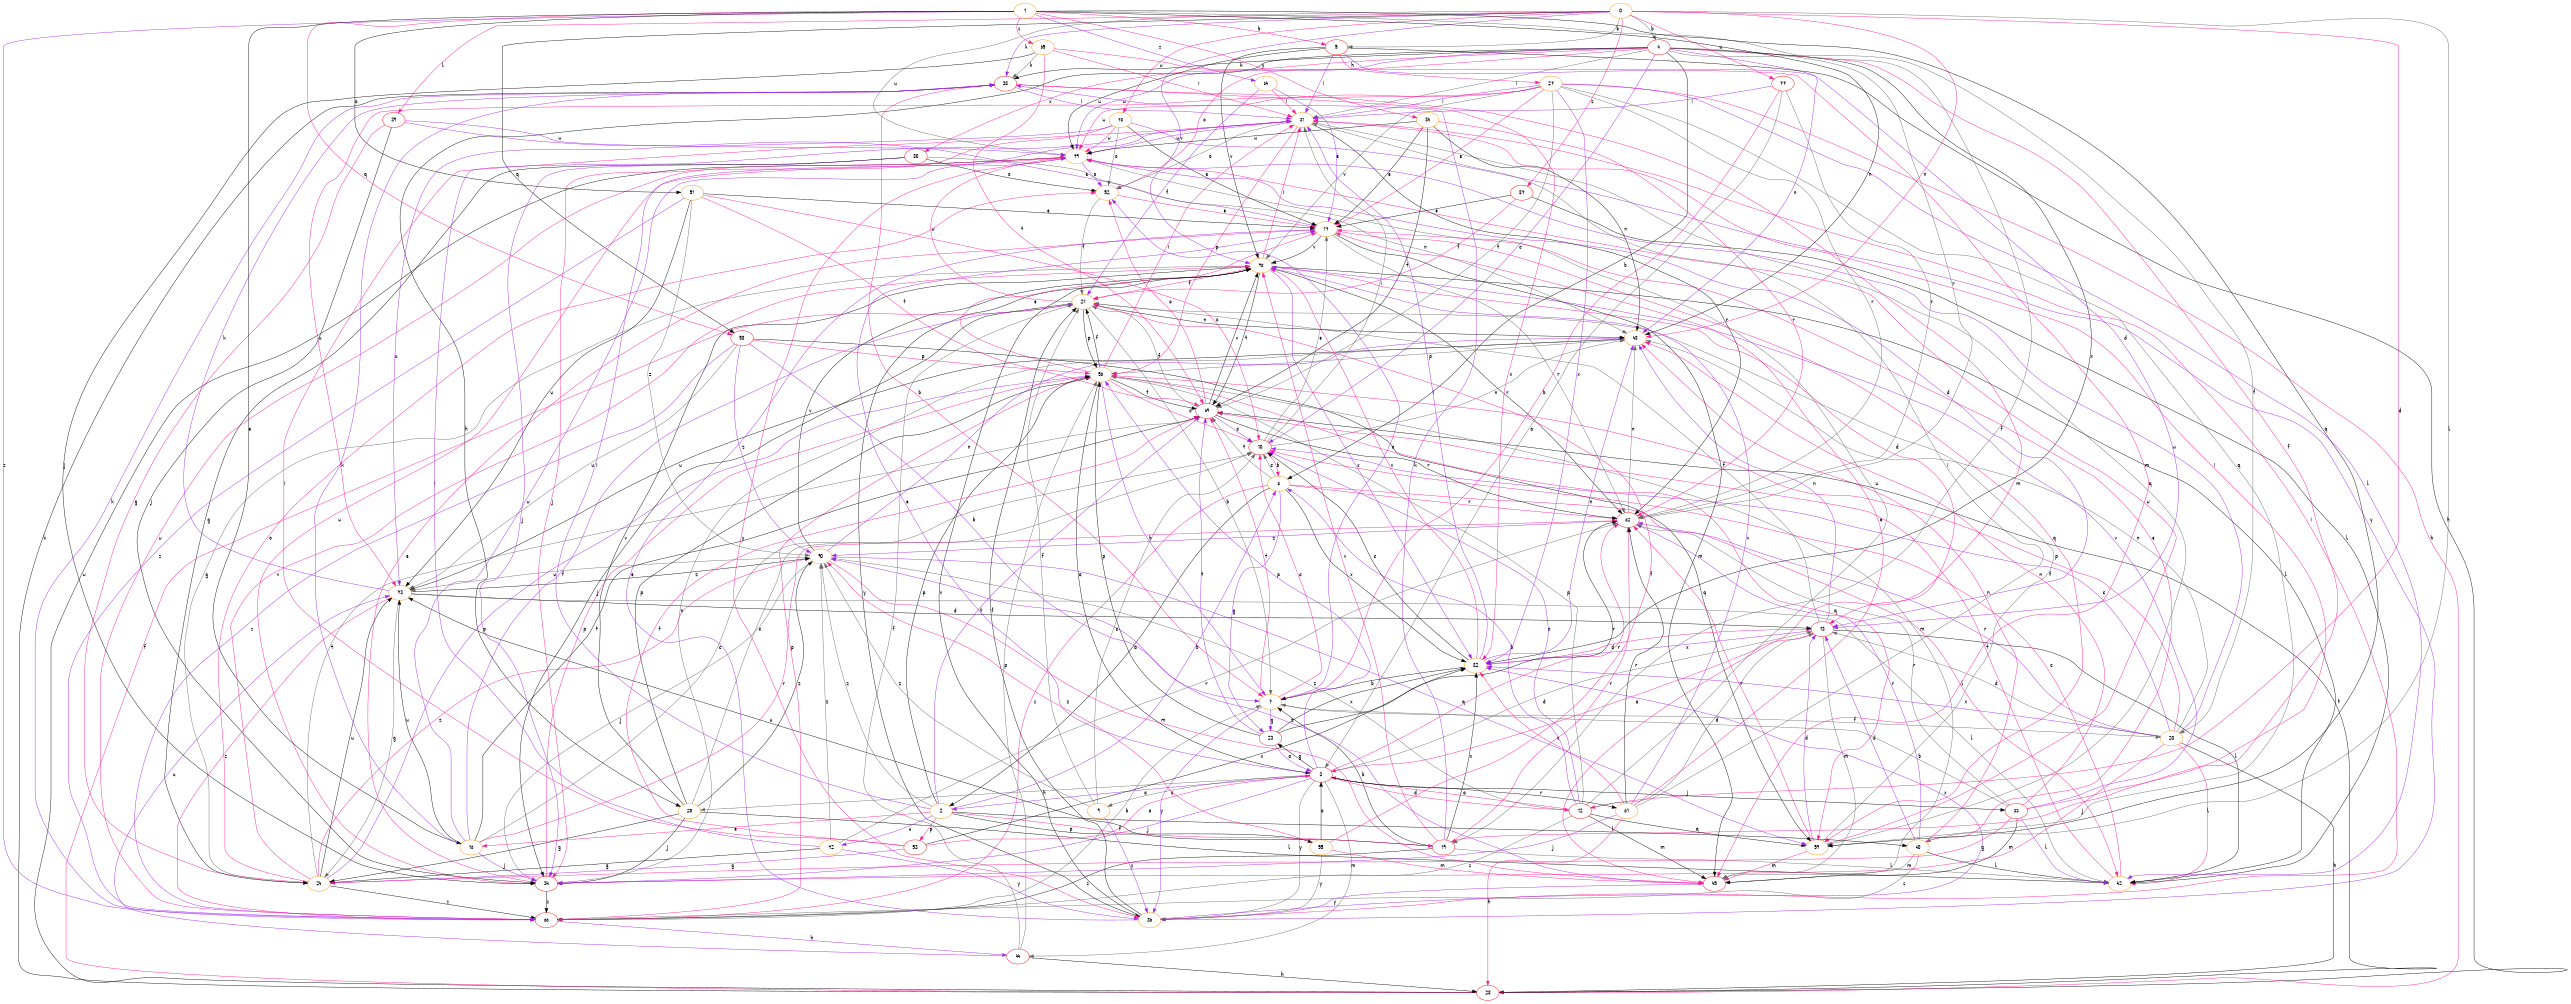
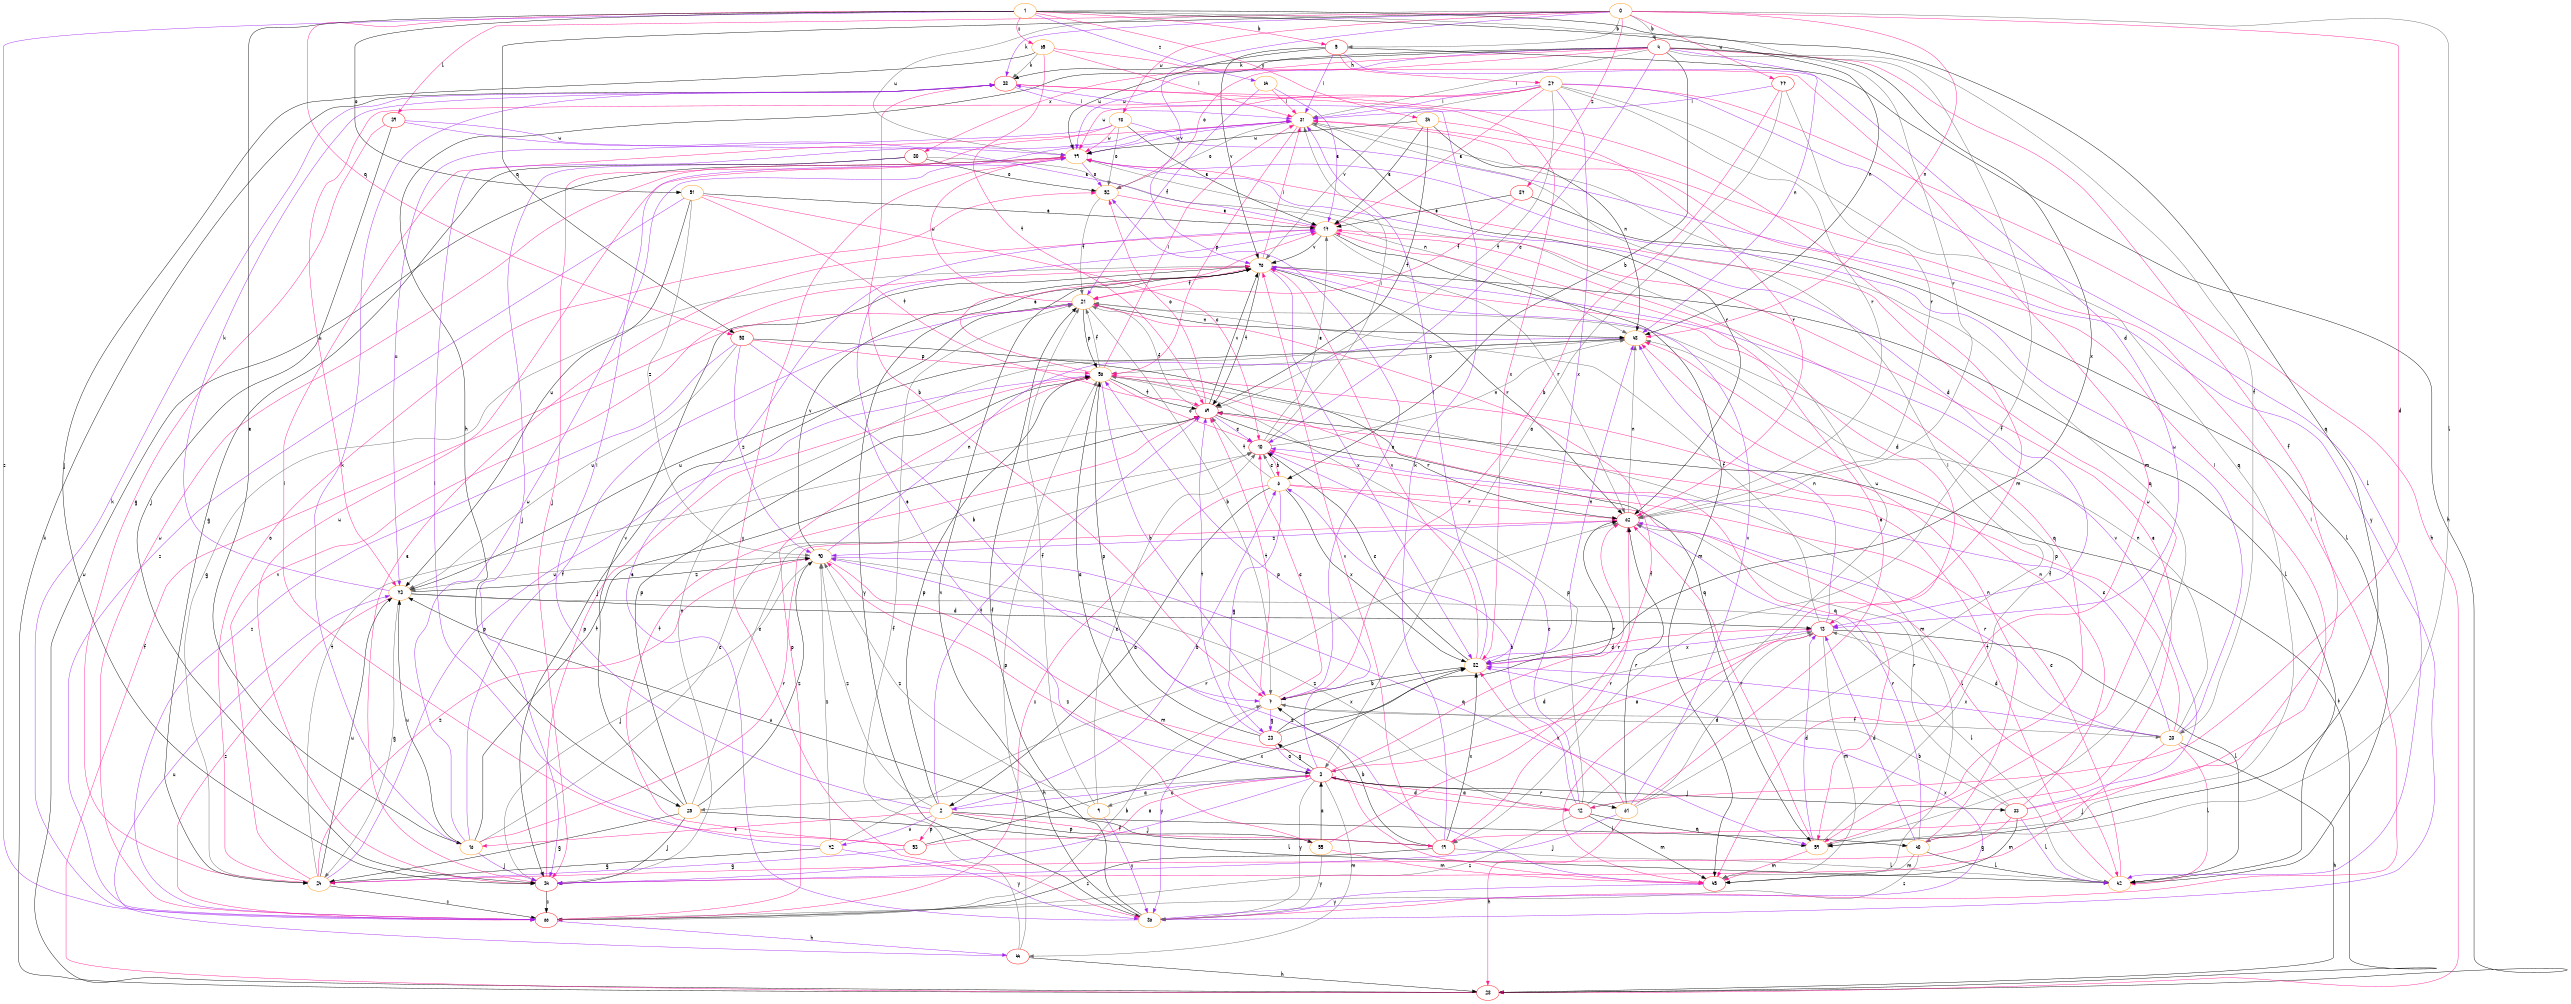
(1094, 340) -> (1094, 340)
